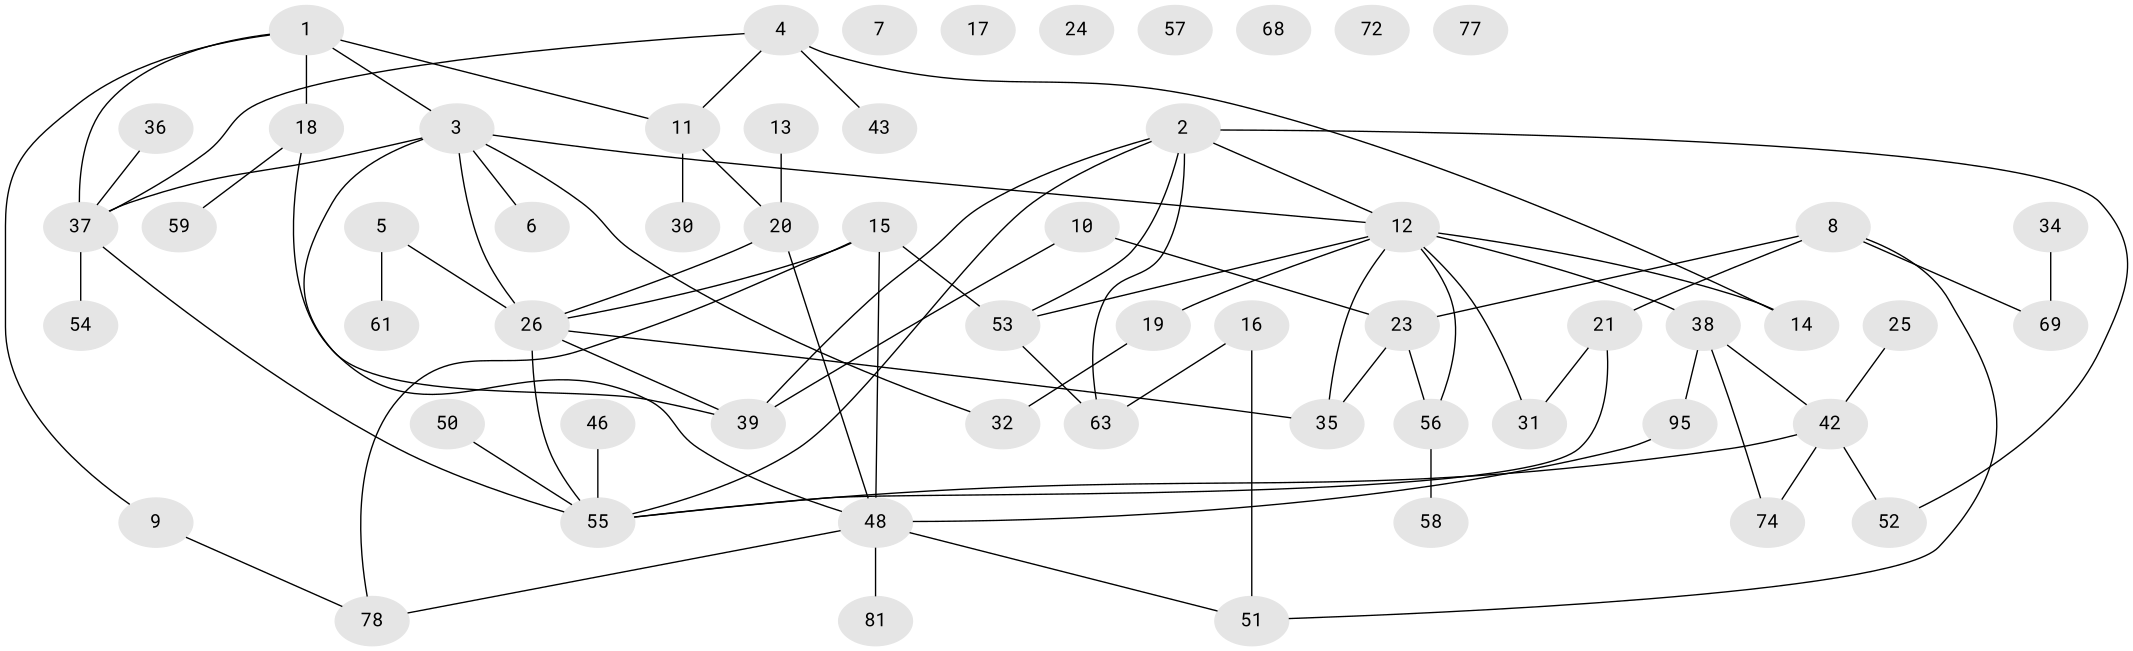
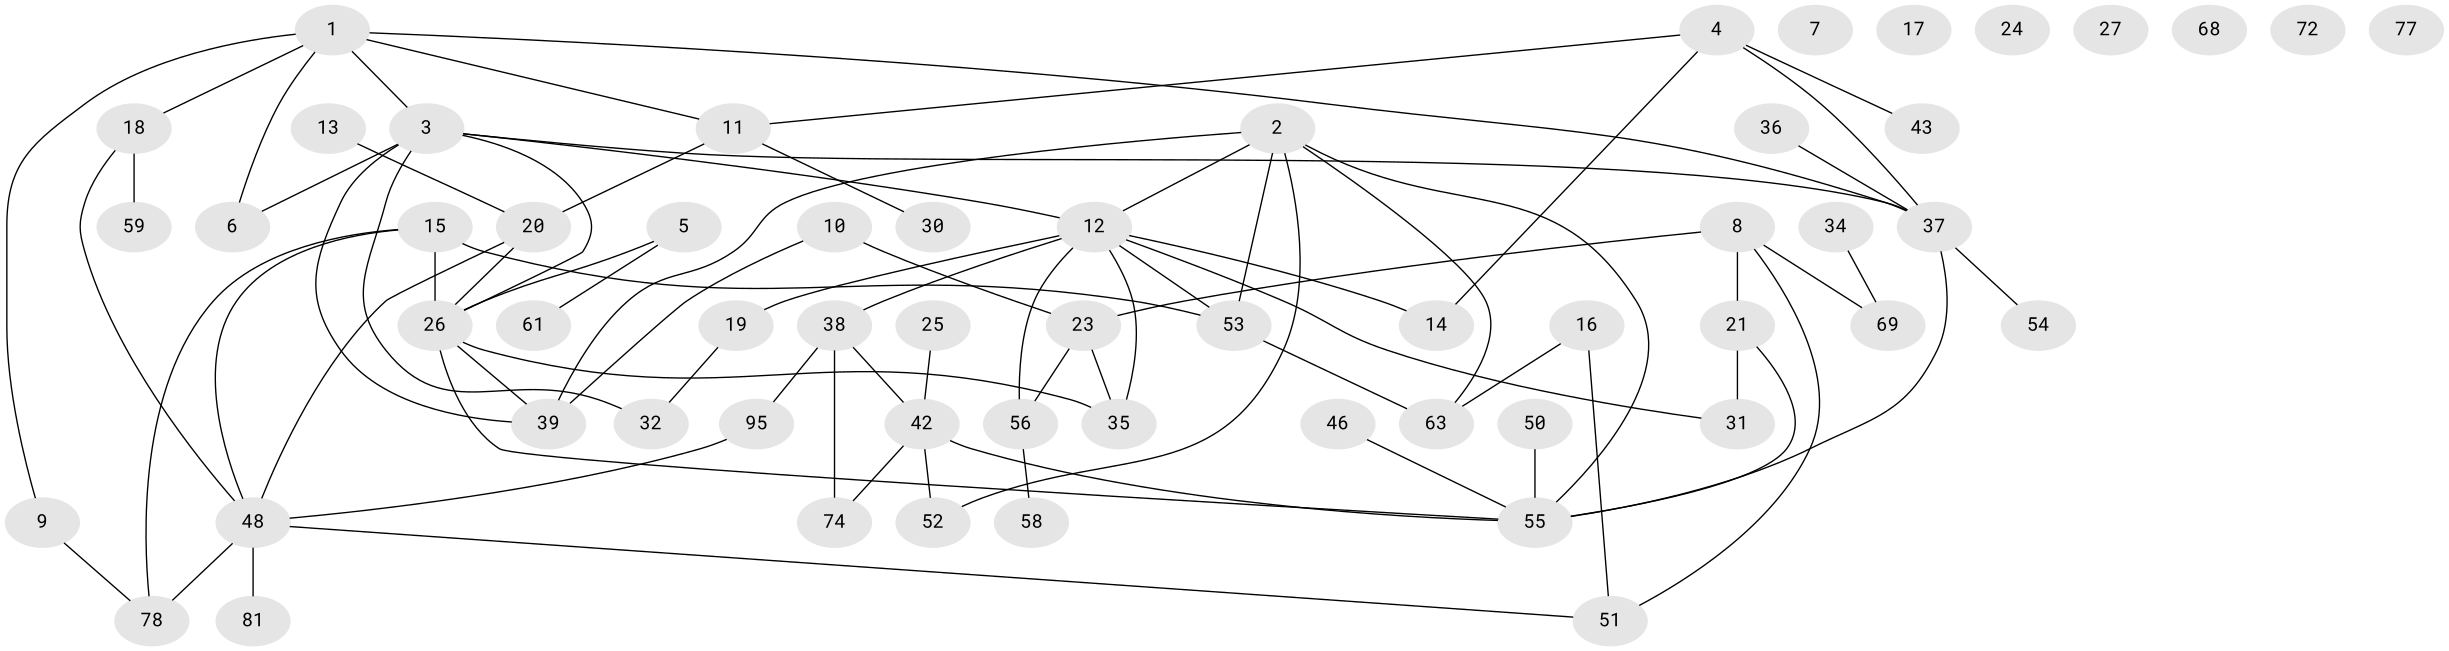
(1175, 30) -> (2111, 30)
none -> (269, 123)
